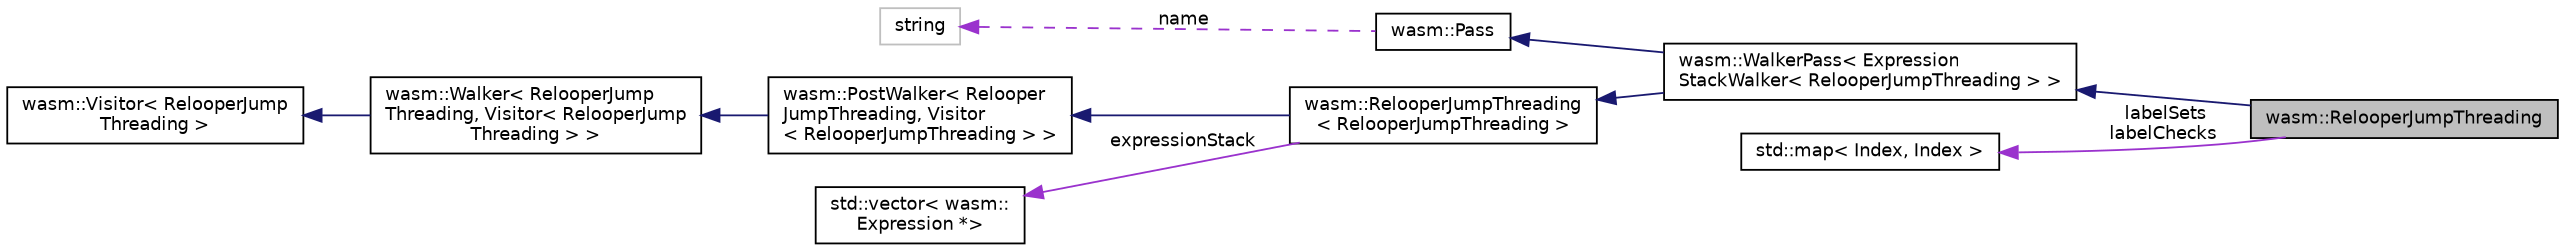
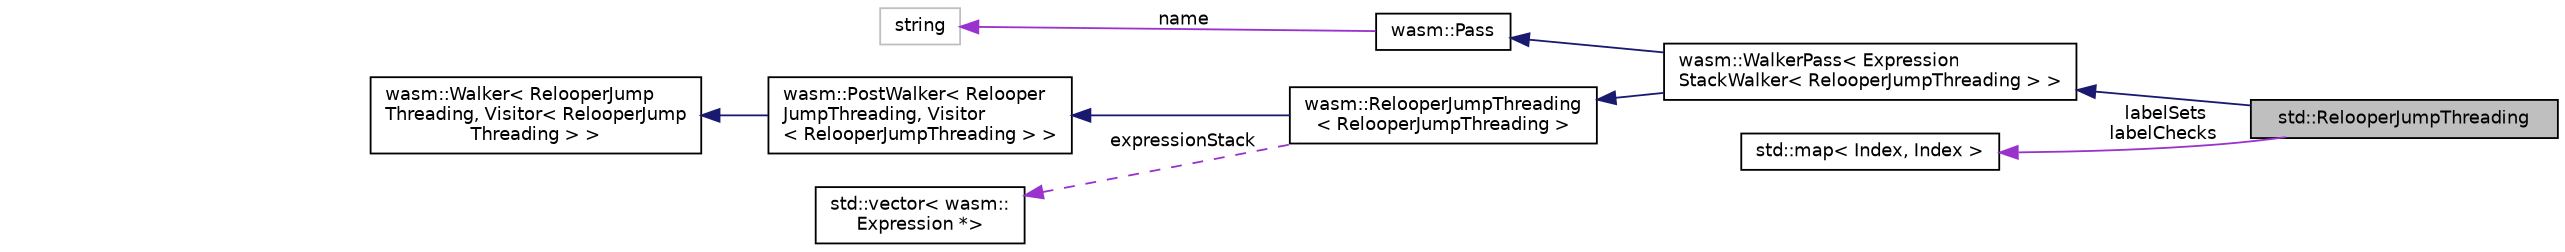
(1177, 29) -> (1177, 29)
(155, 115) -> none
(2404, 119) -> (2404, 119)
(1171, 167) -> (1171, 167)
